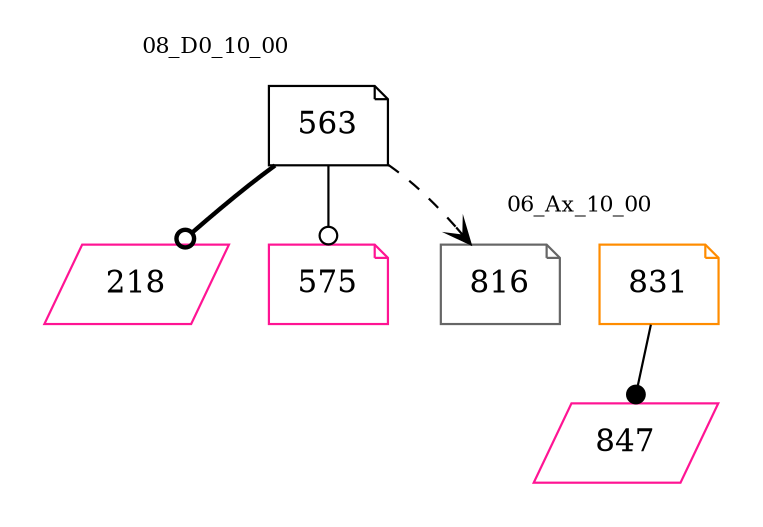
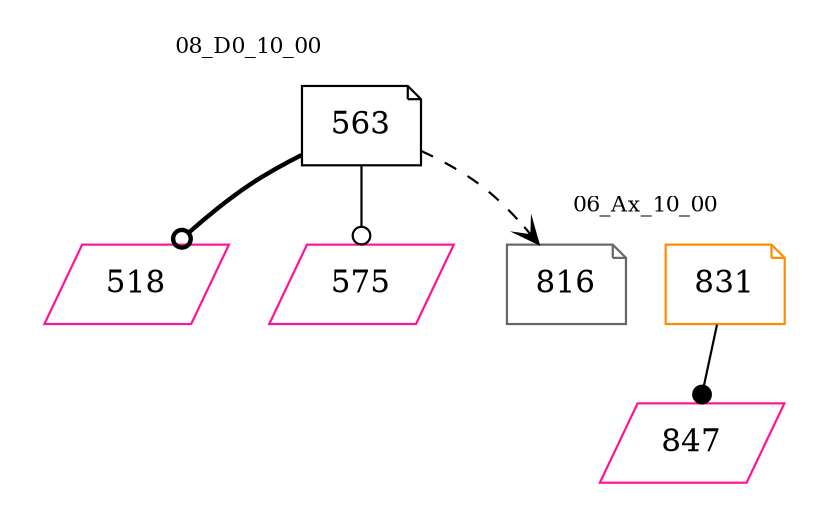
(137, 284) -> (137, 284)
(328, 284) -> (361, 284)
